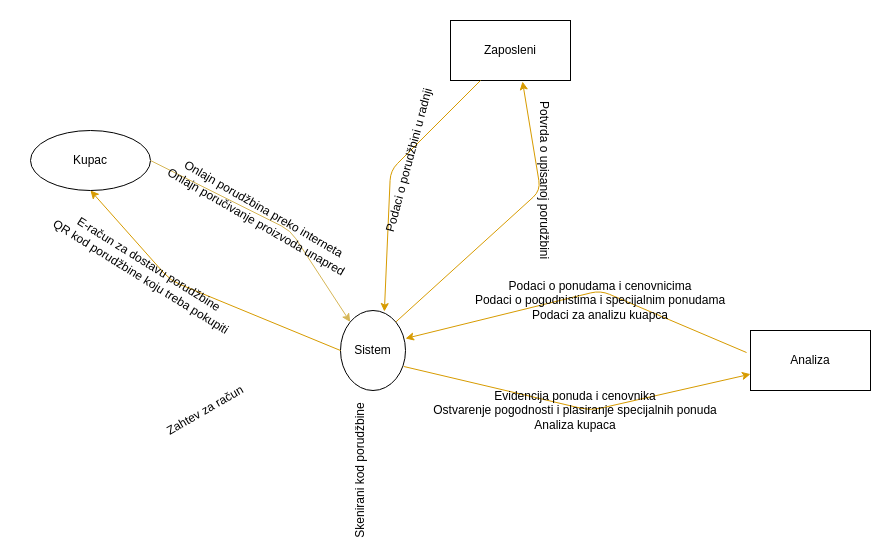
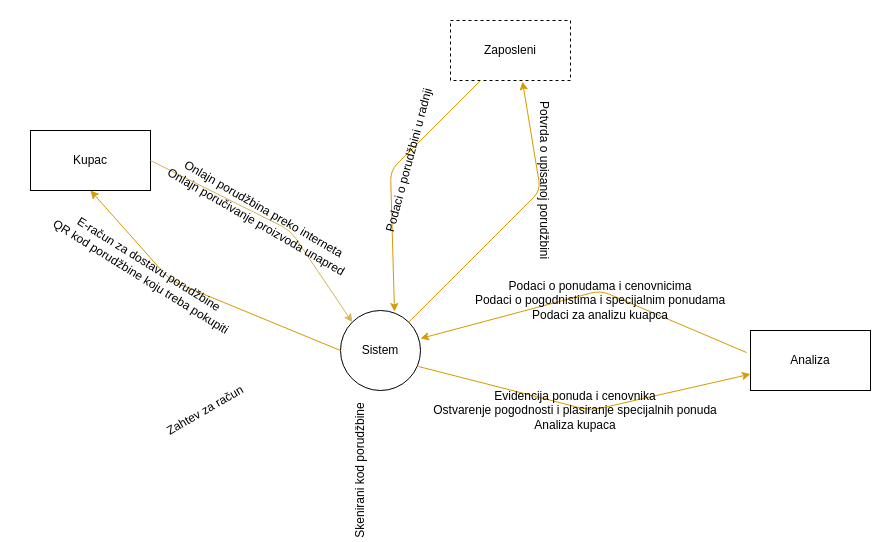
(511, 51) -> (511, 51)
(91, 161) -> (91, 161)
(373, 351) -> (381, 351)
